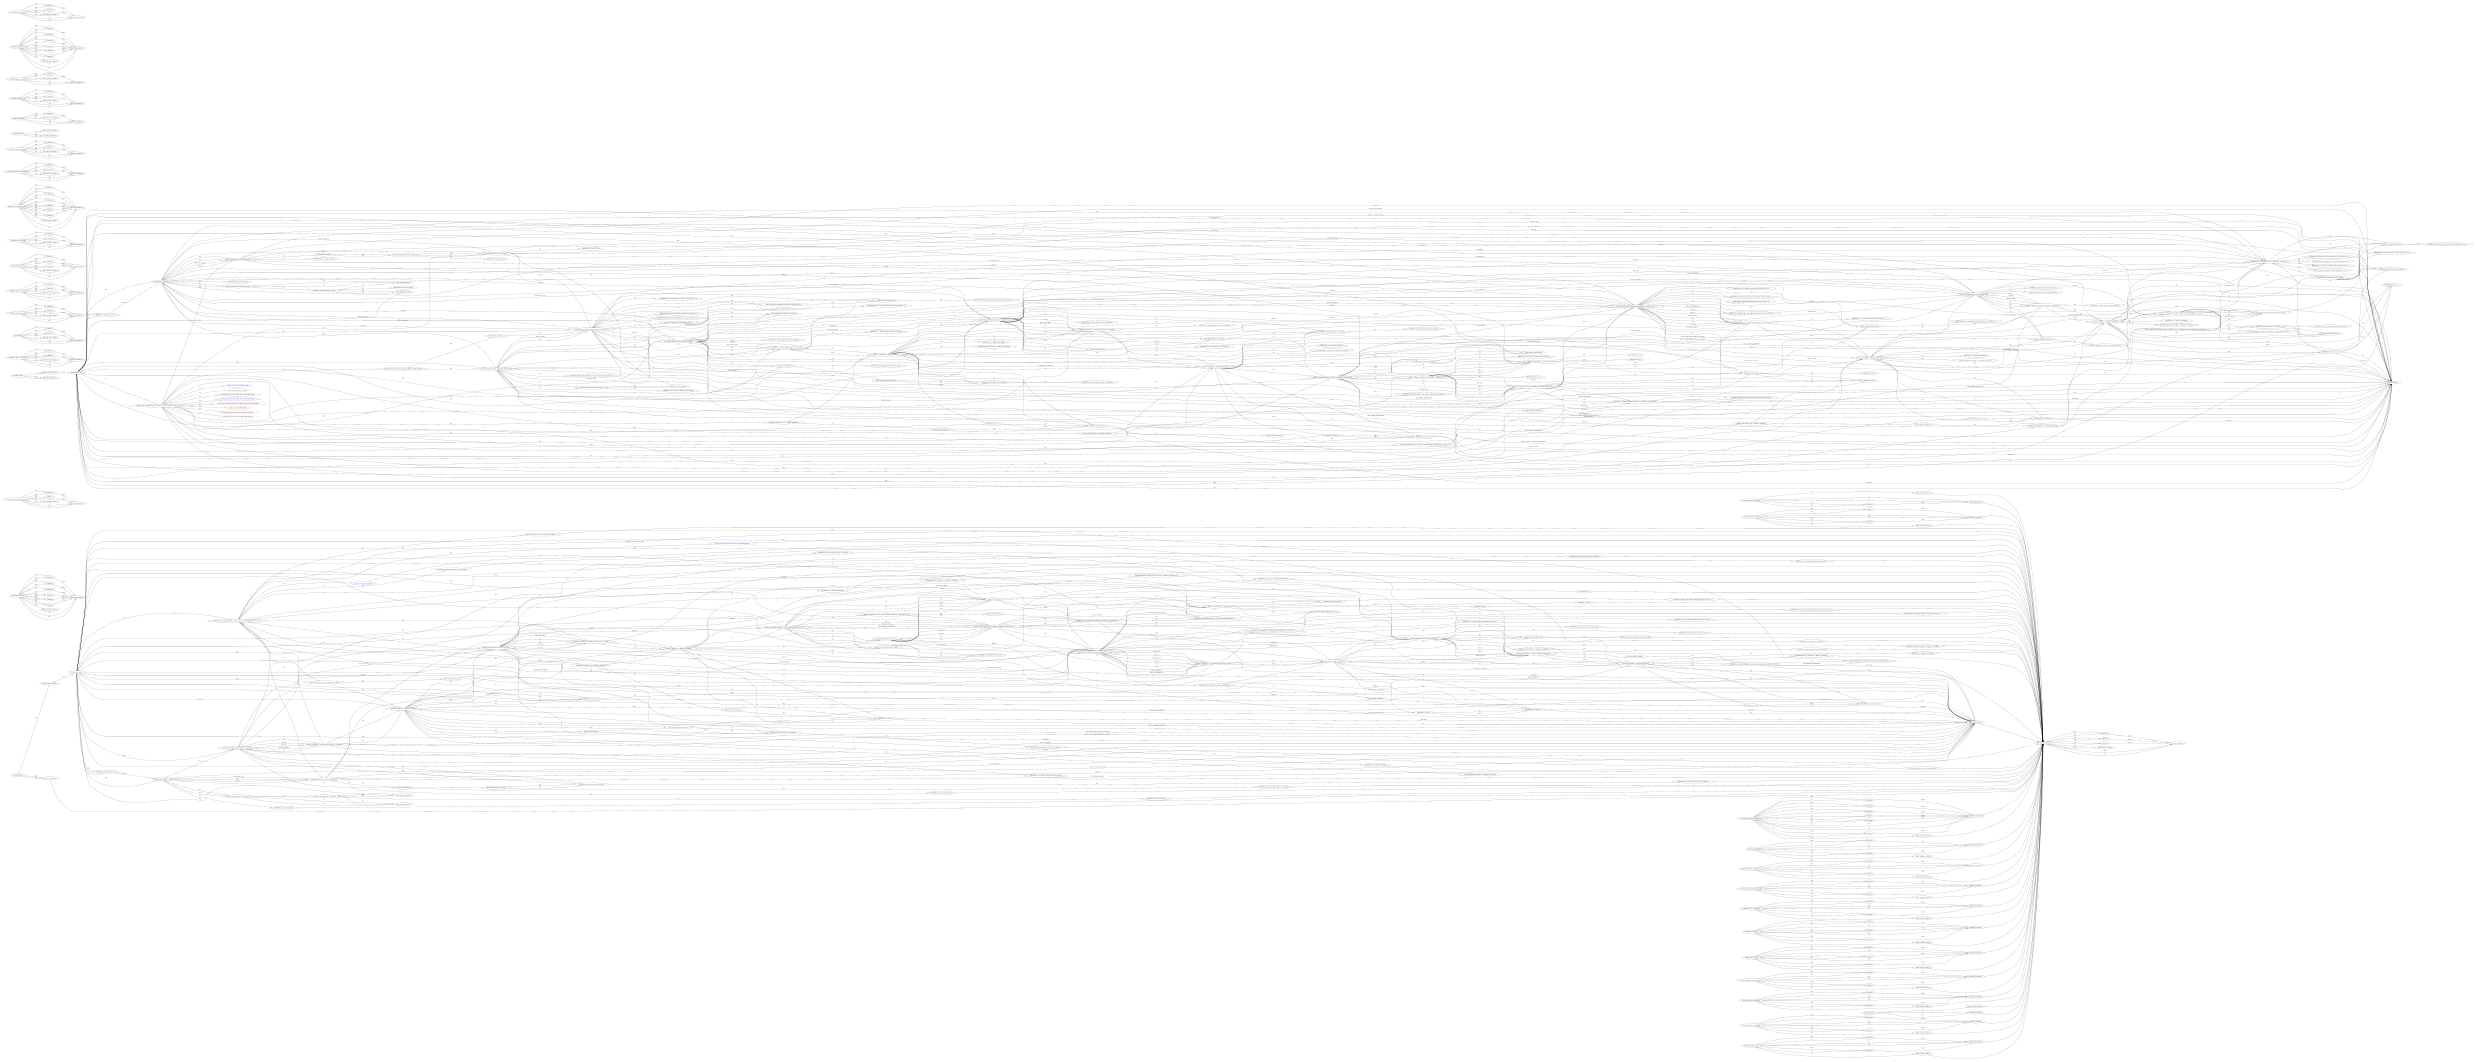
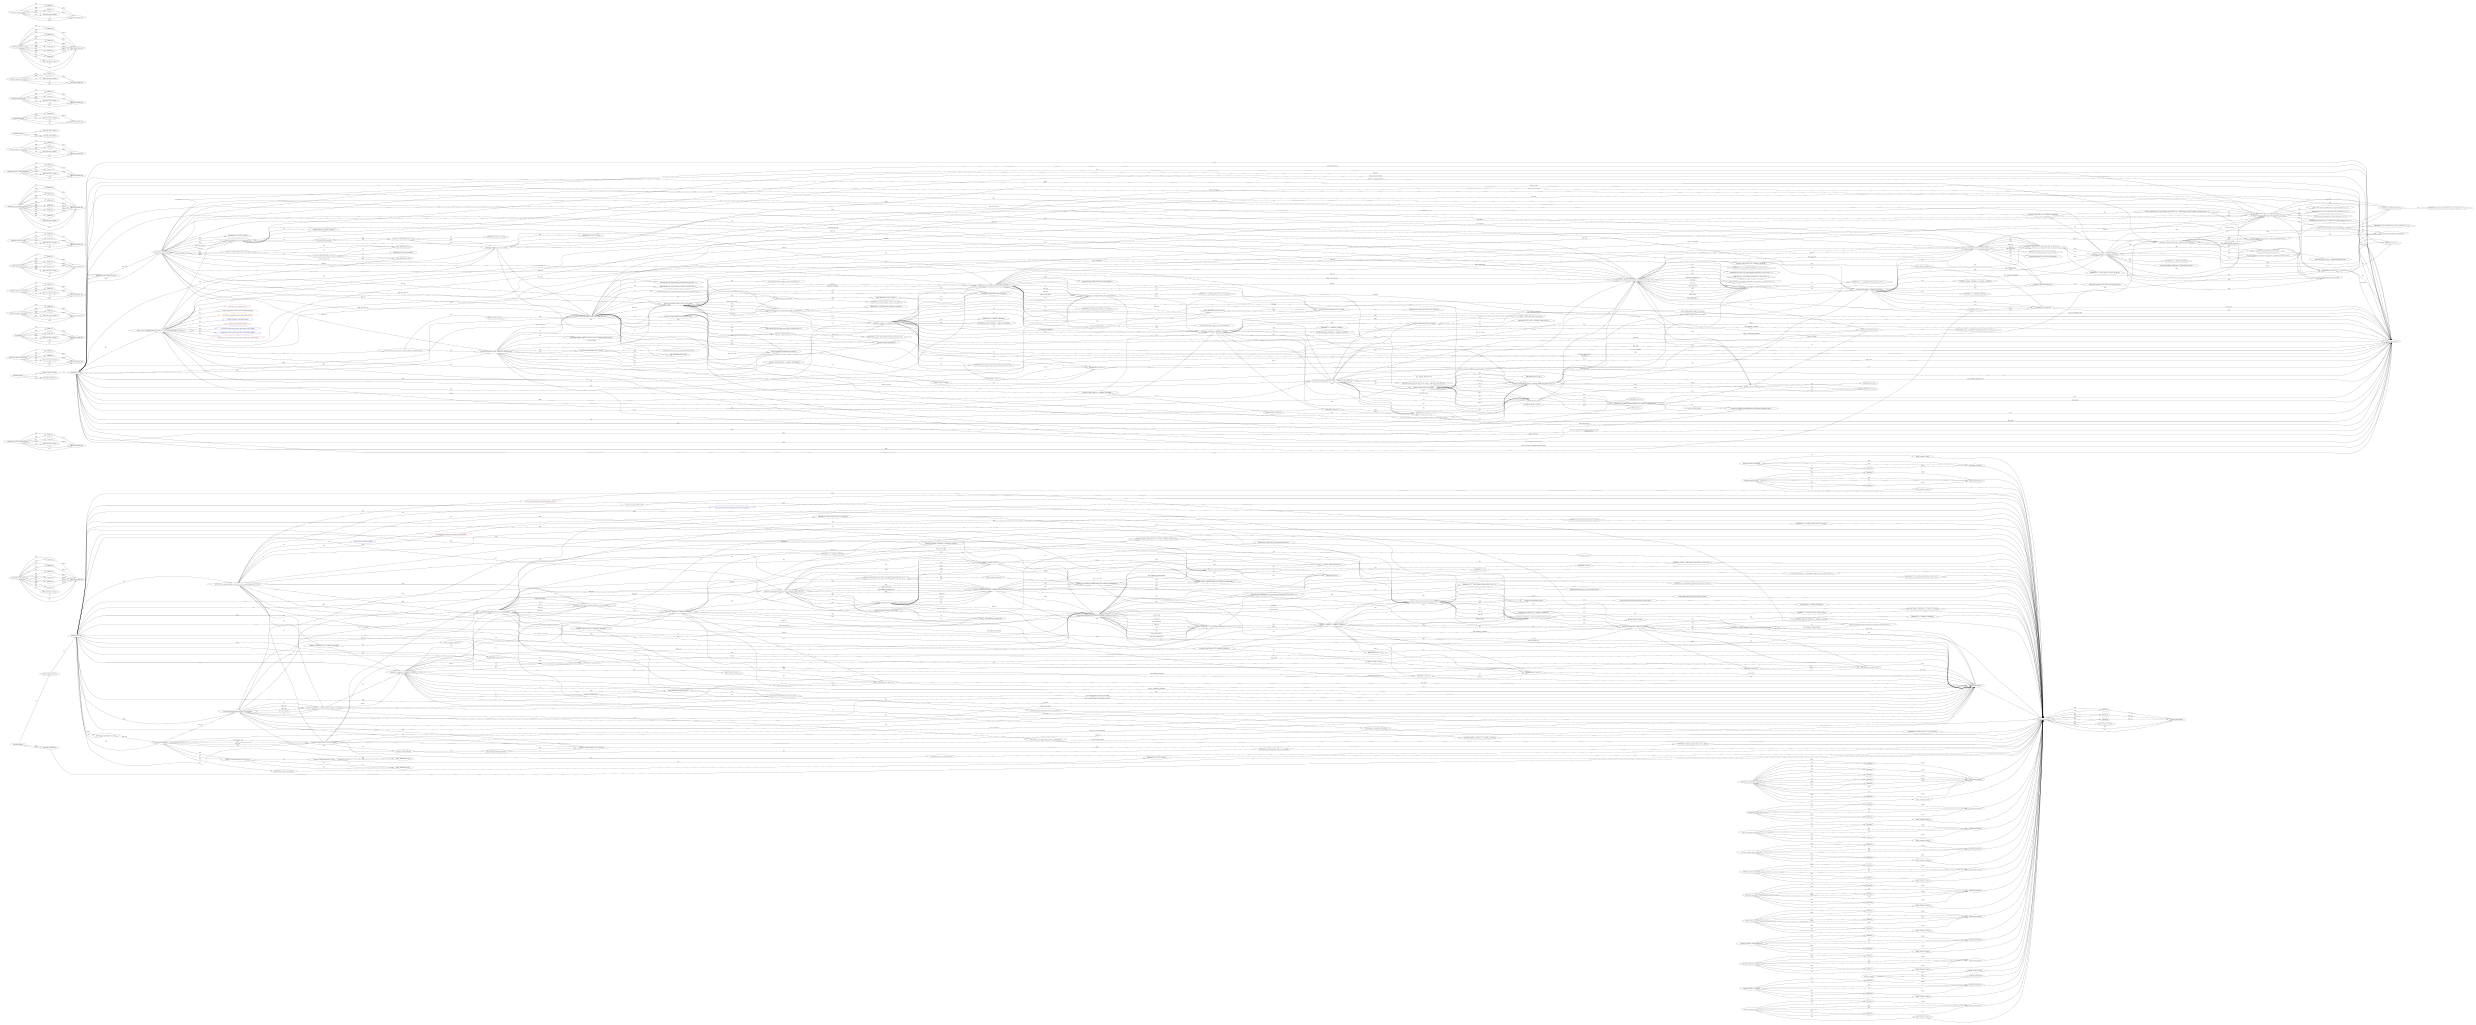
(1369, 419) -> none
